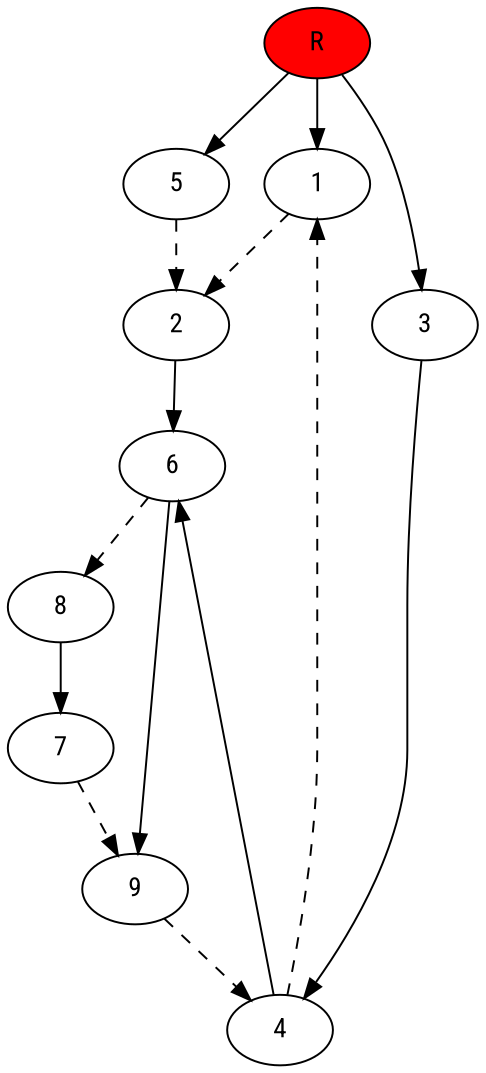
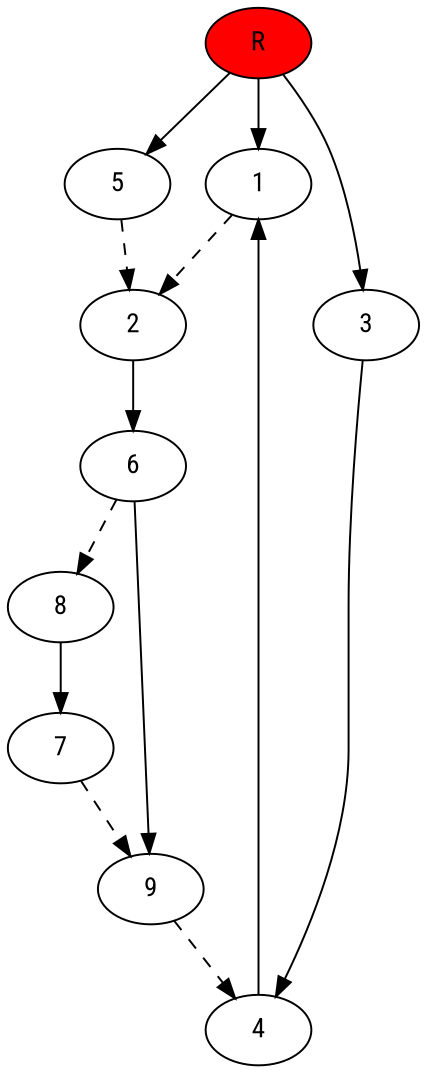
(317, 618) -> (258, 617)
(228, 758) -> none
